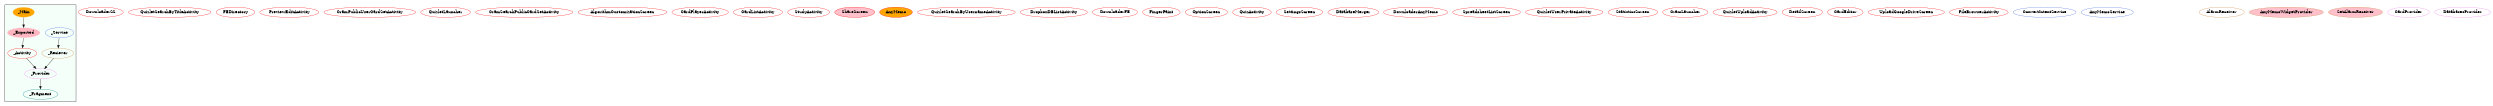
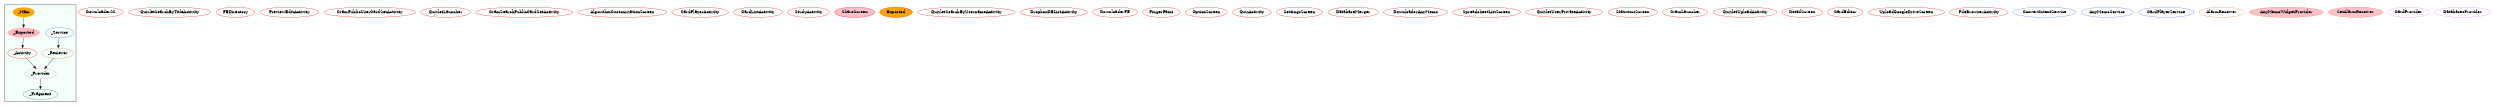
(896, 12) -> (896, 12)
none -> (2166, 12)
